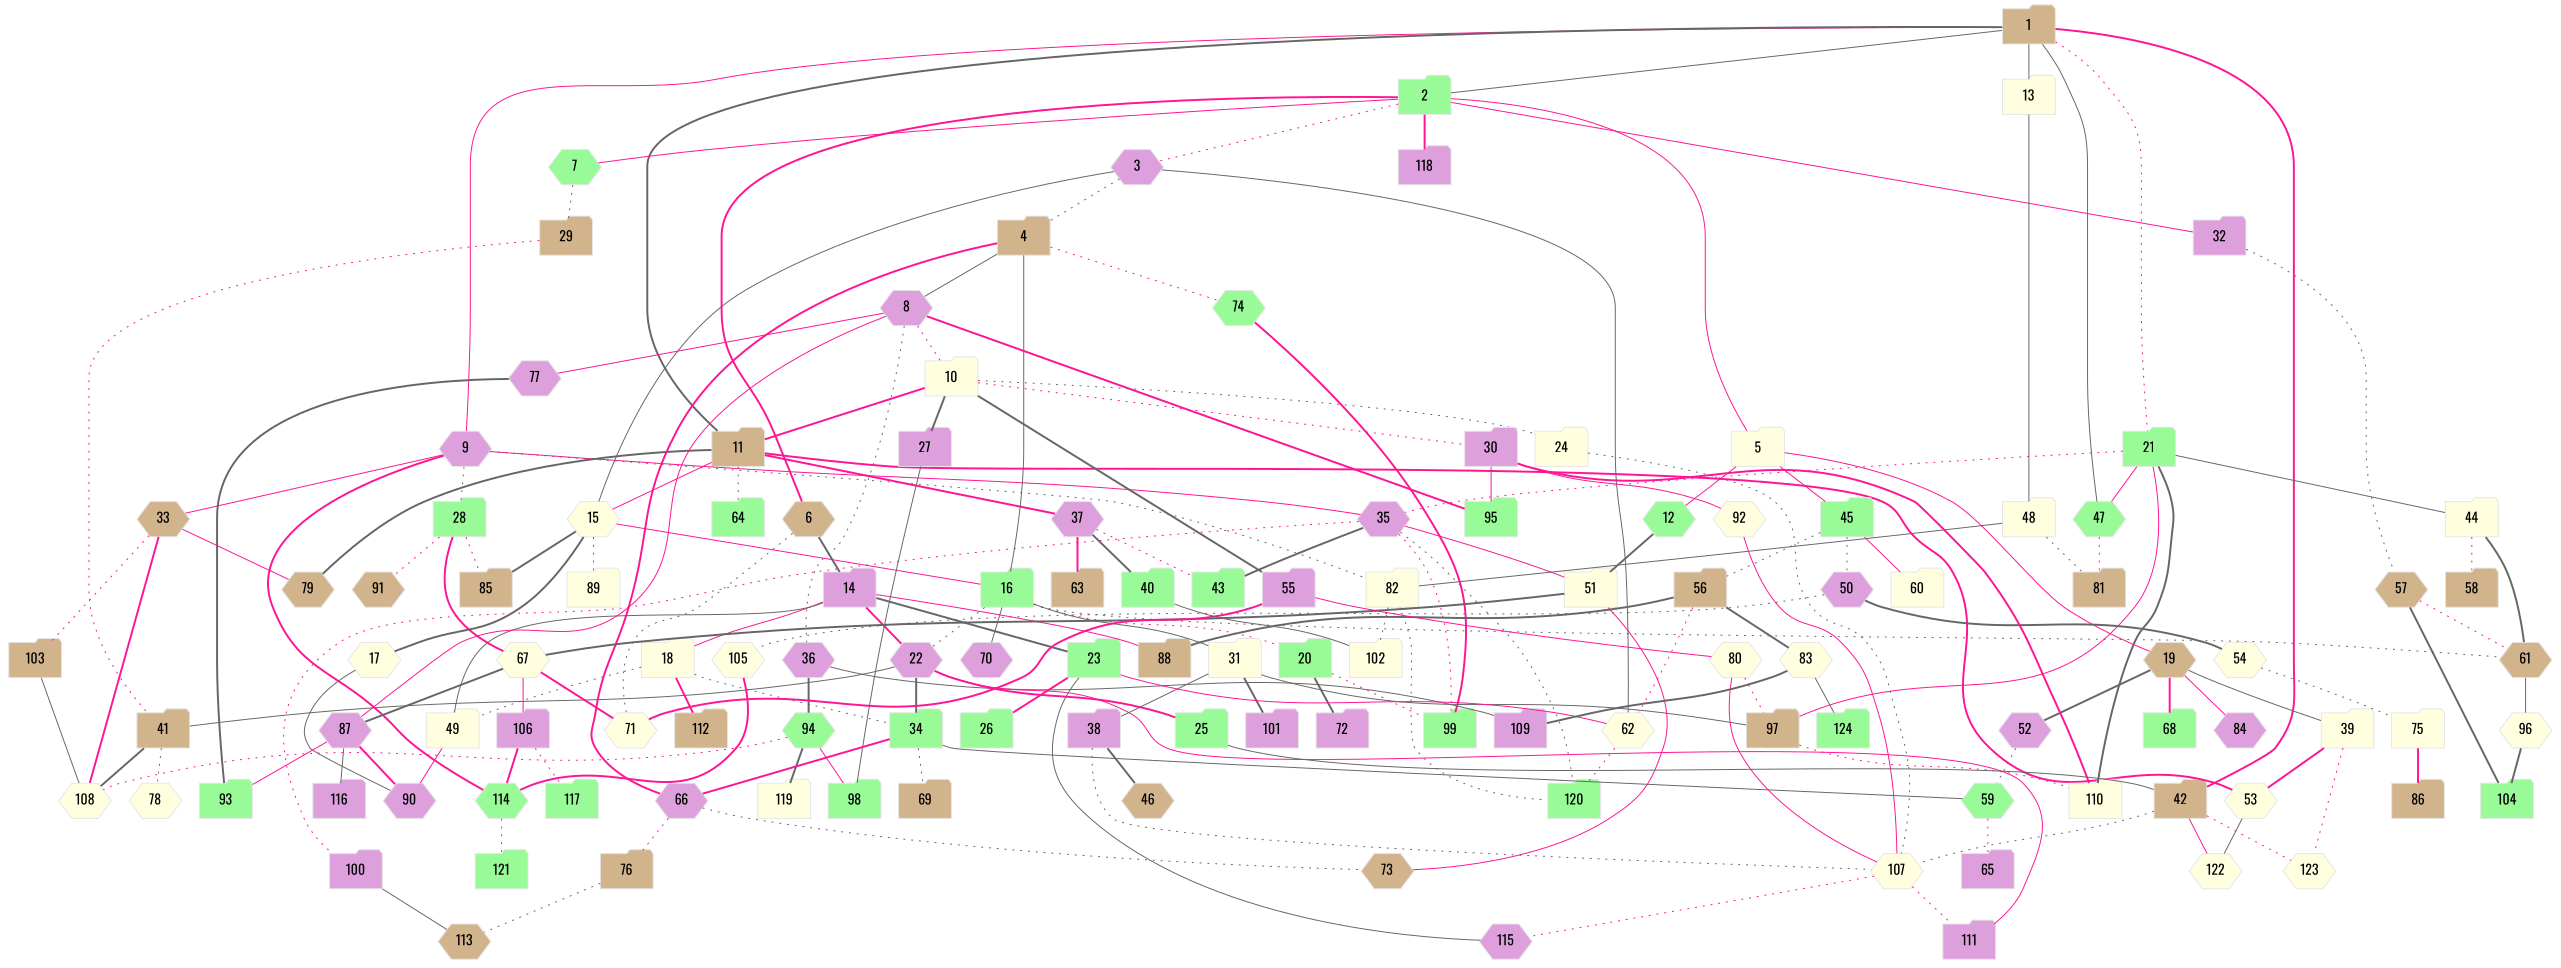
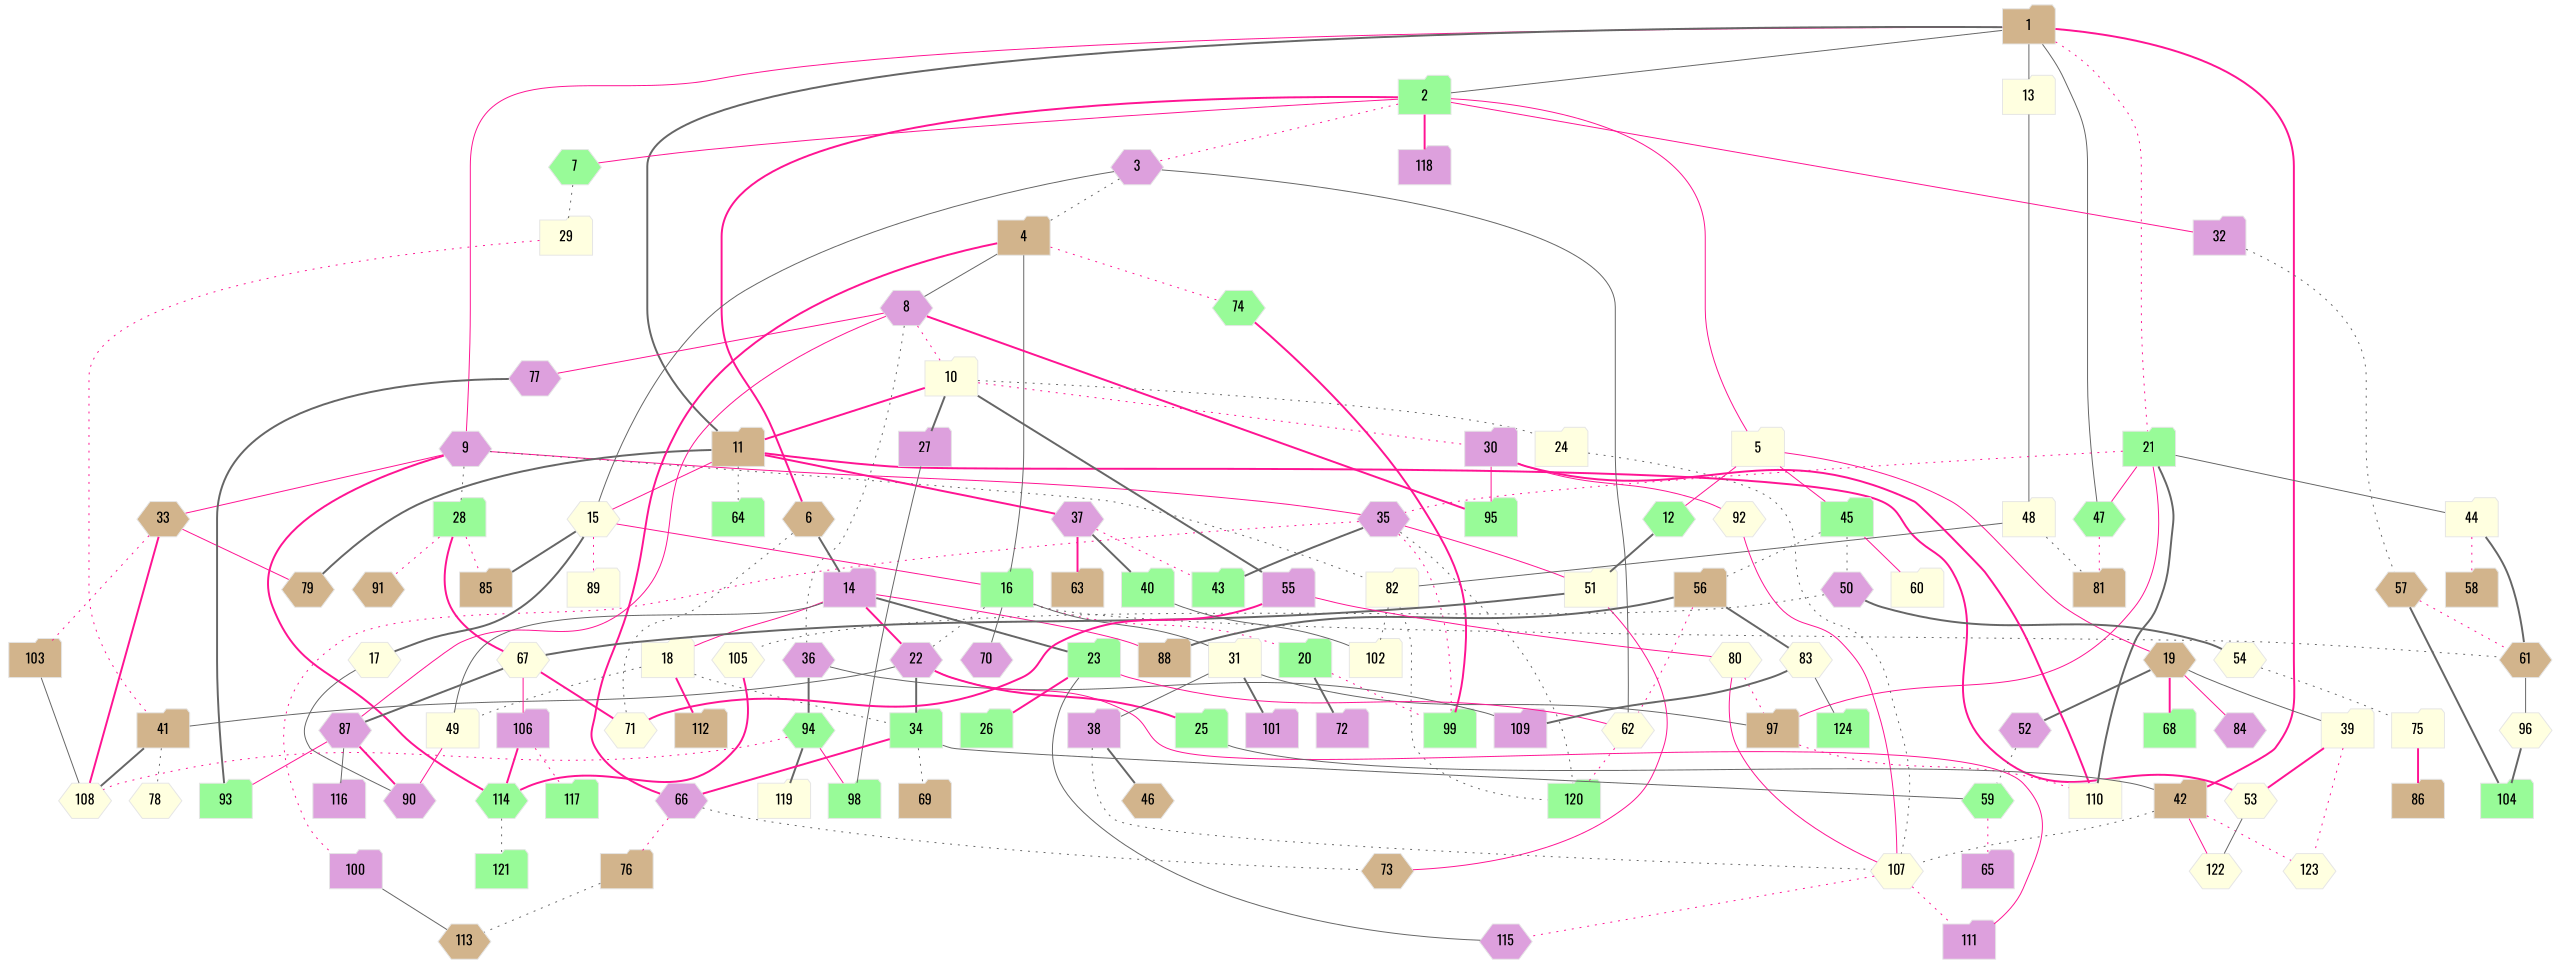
(566, 238) -> (566, 238)
